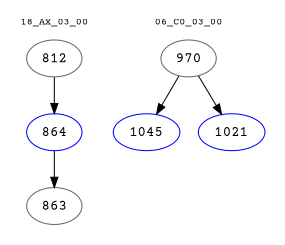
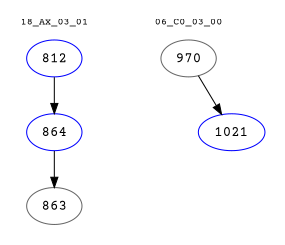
(55, 22) -> (55, 22)
(54, 58) -> (54, 58)
(147, 132) -> none
